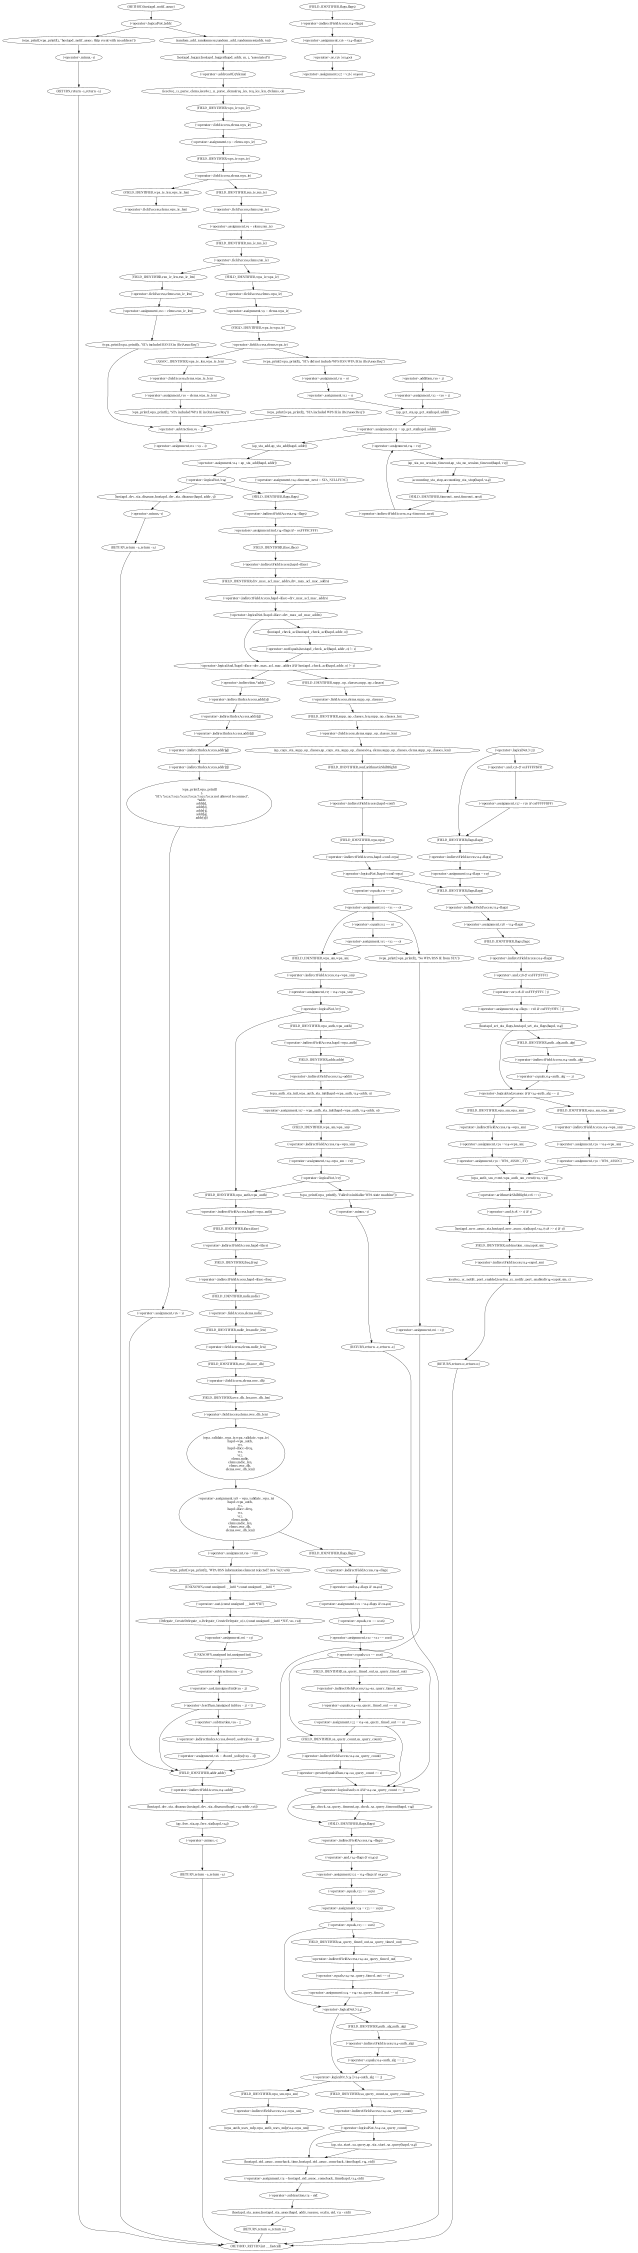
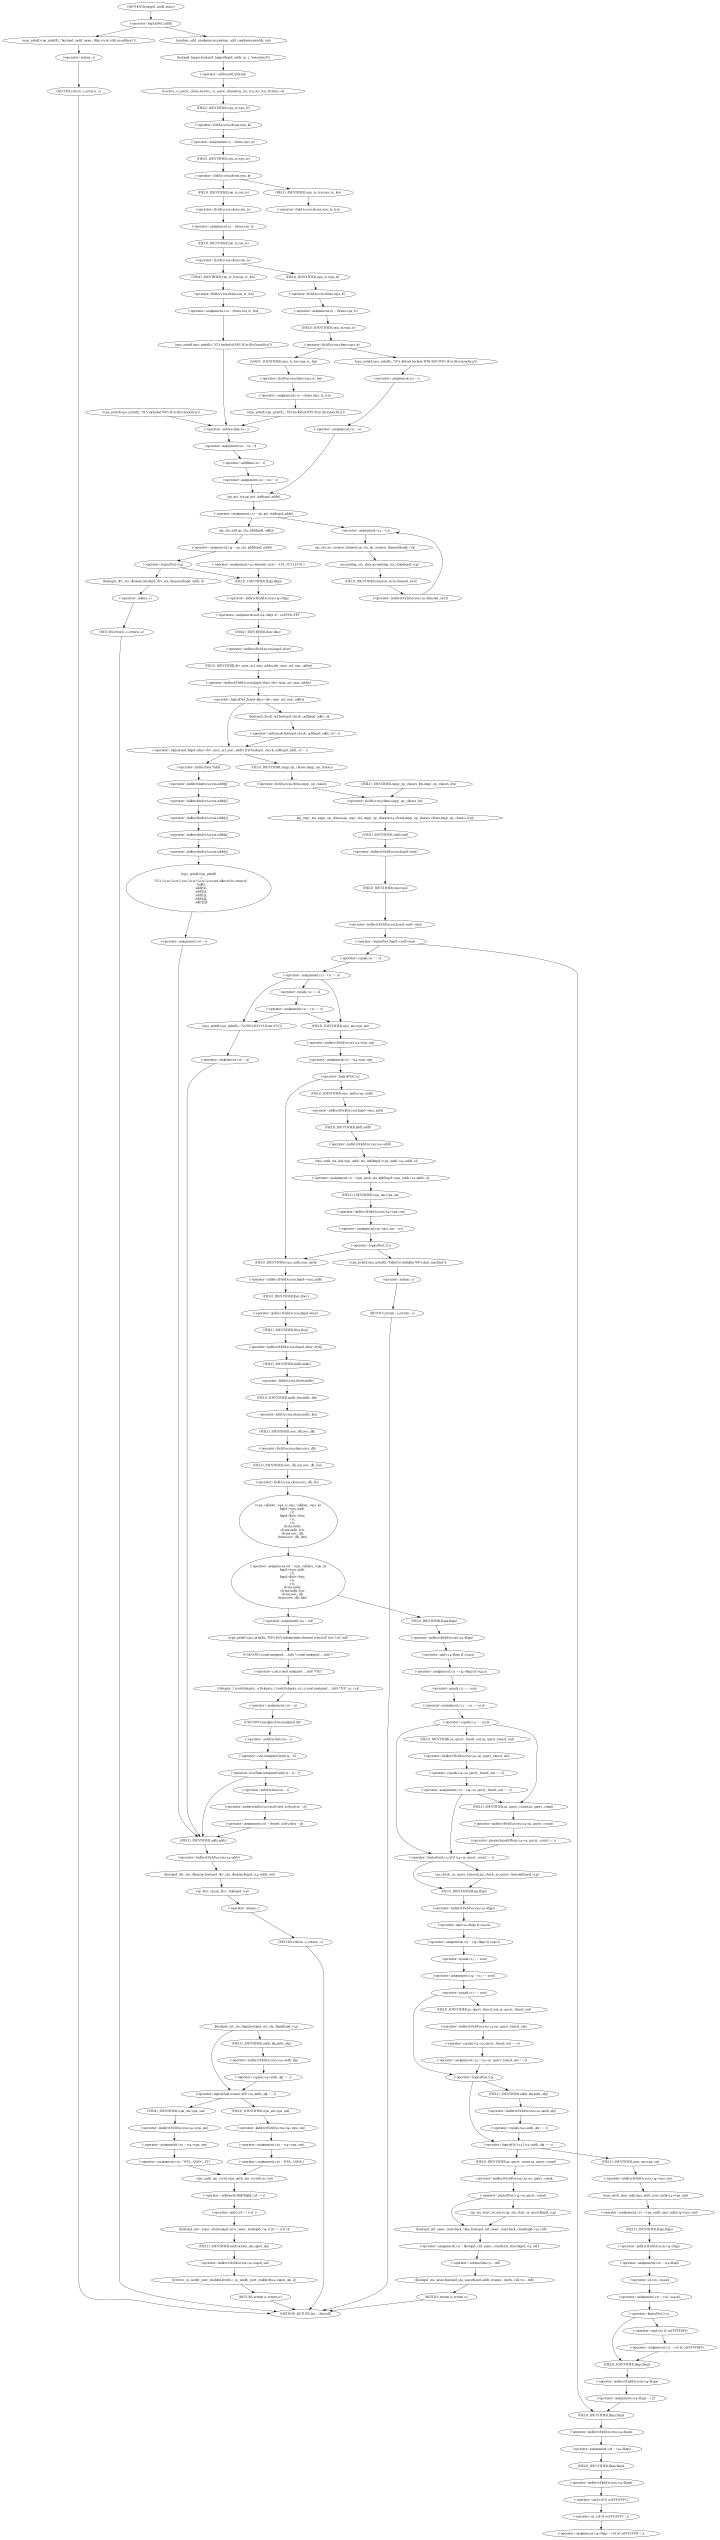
none -> (236, 454)
(351, 707) -> (337, 792)
(362, 767) -> (385, 835)
(521, 1016) -> none
none -> (649, 2212)
none -> (649, 2304)
